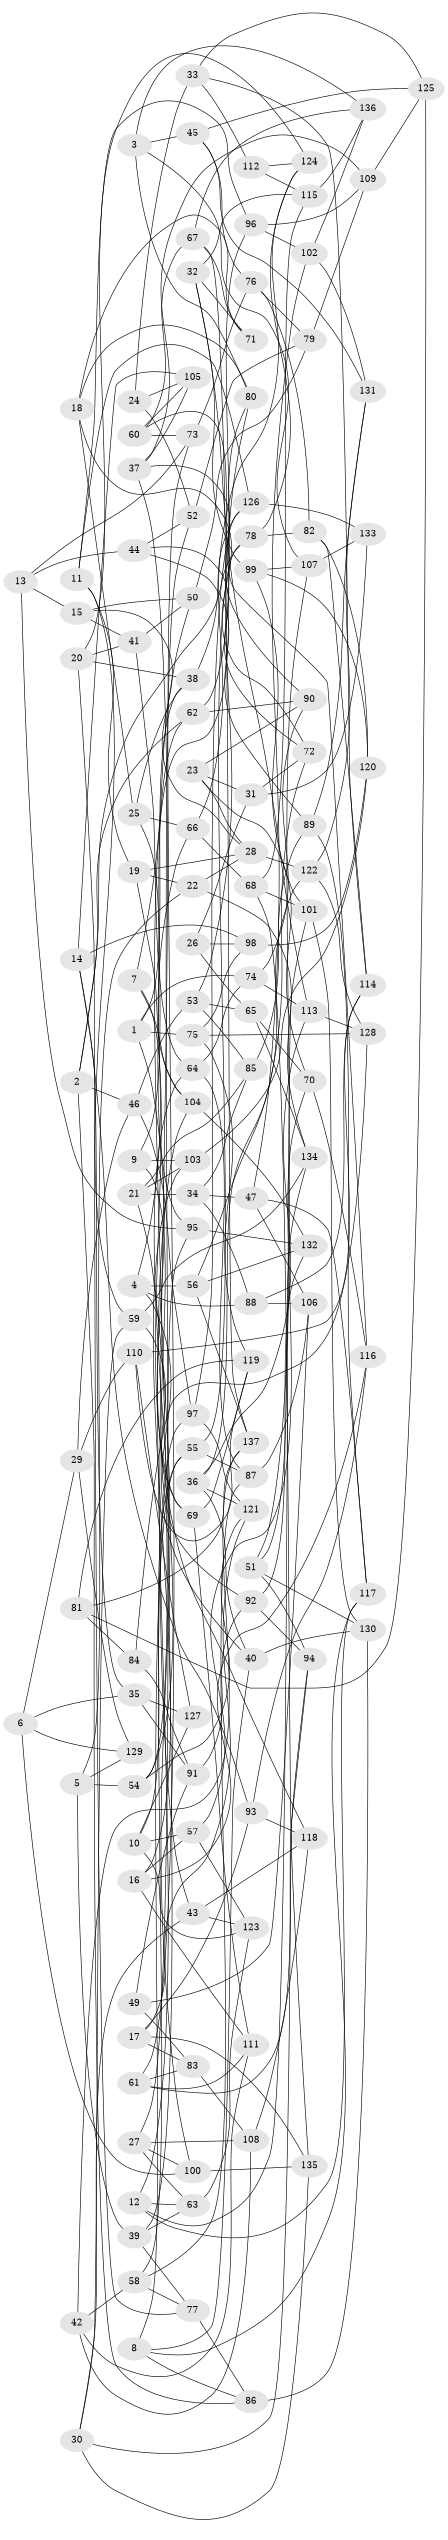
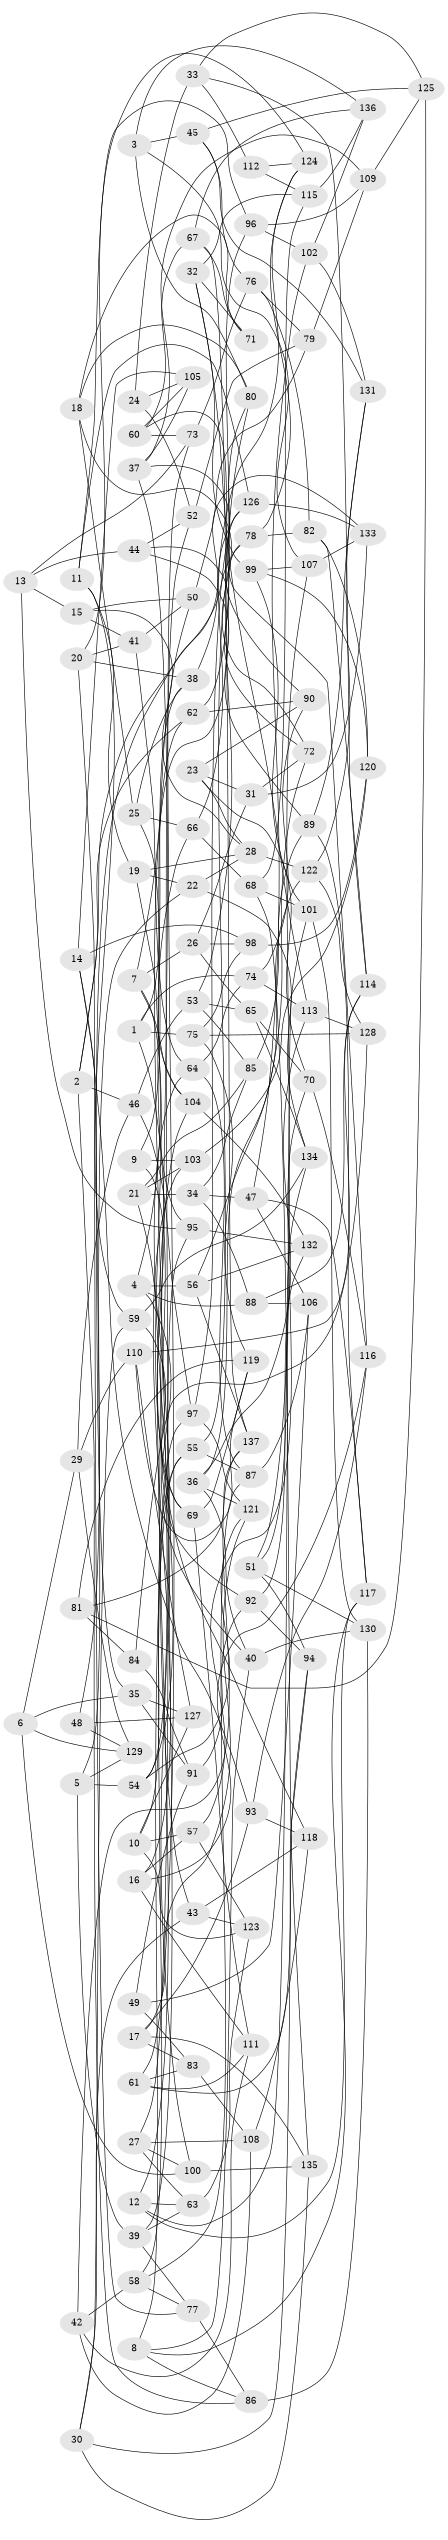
none -> (164, 962)
none -> (77, 1724)
